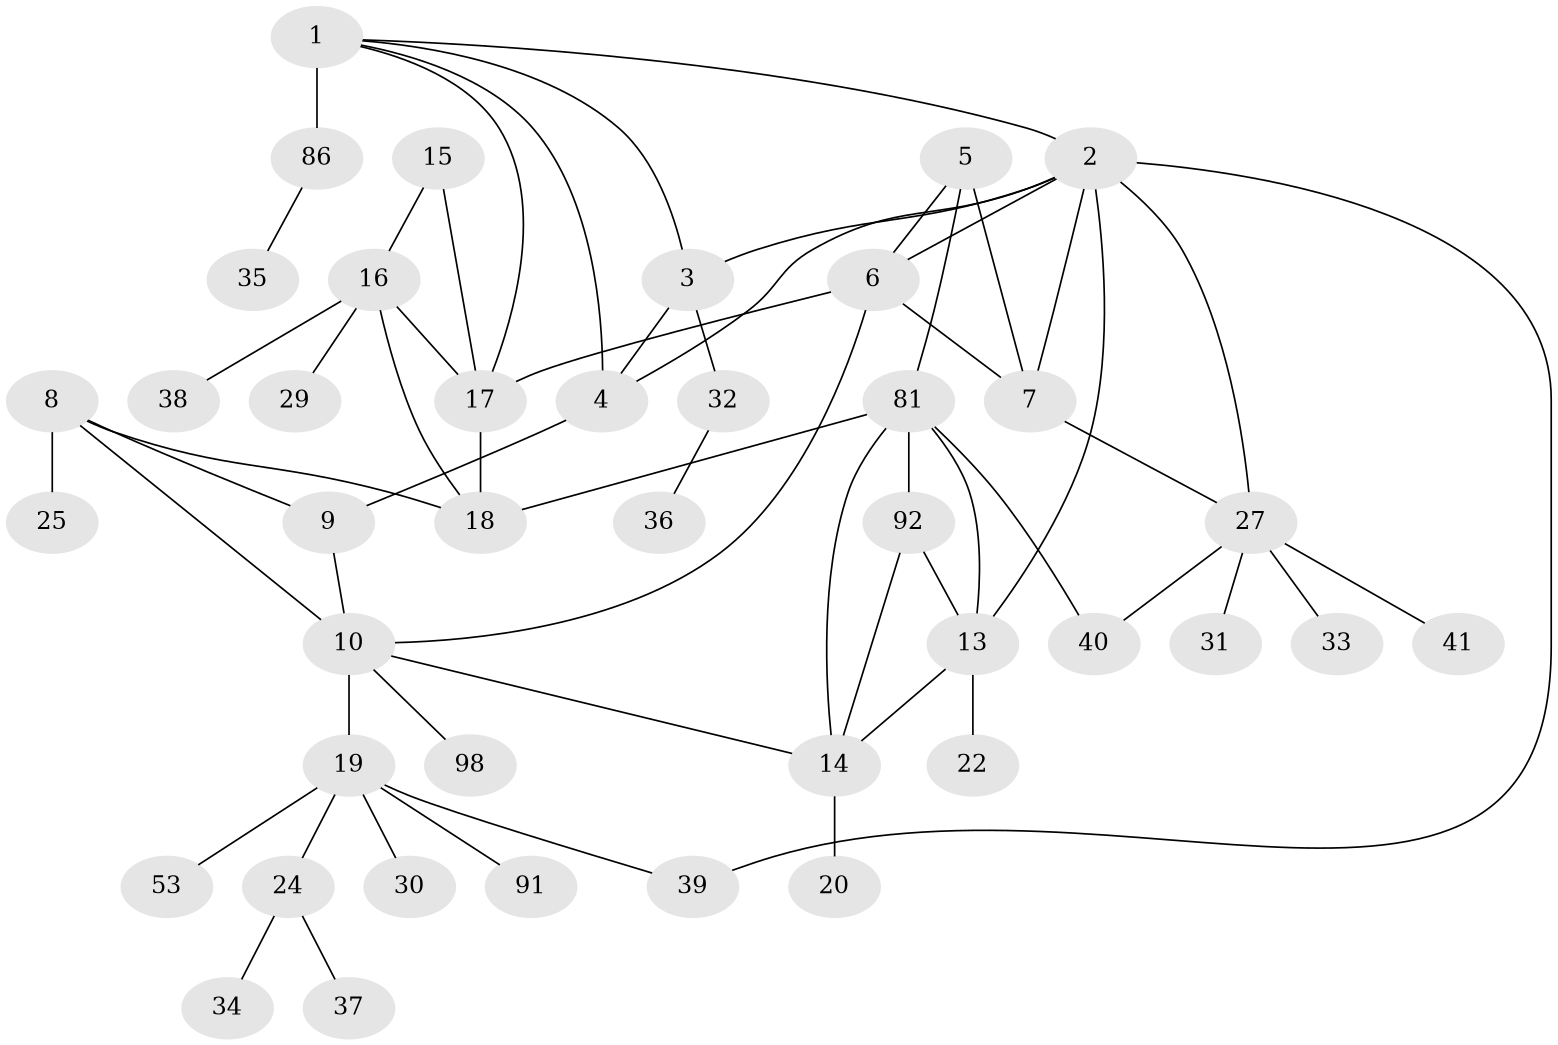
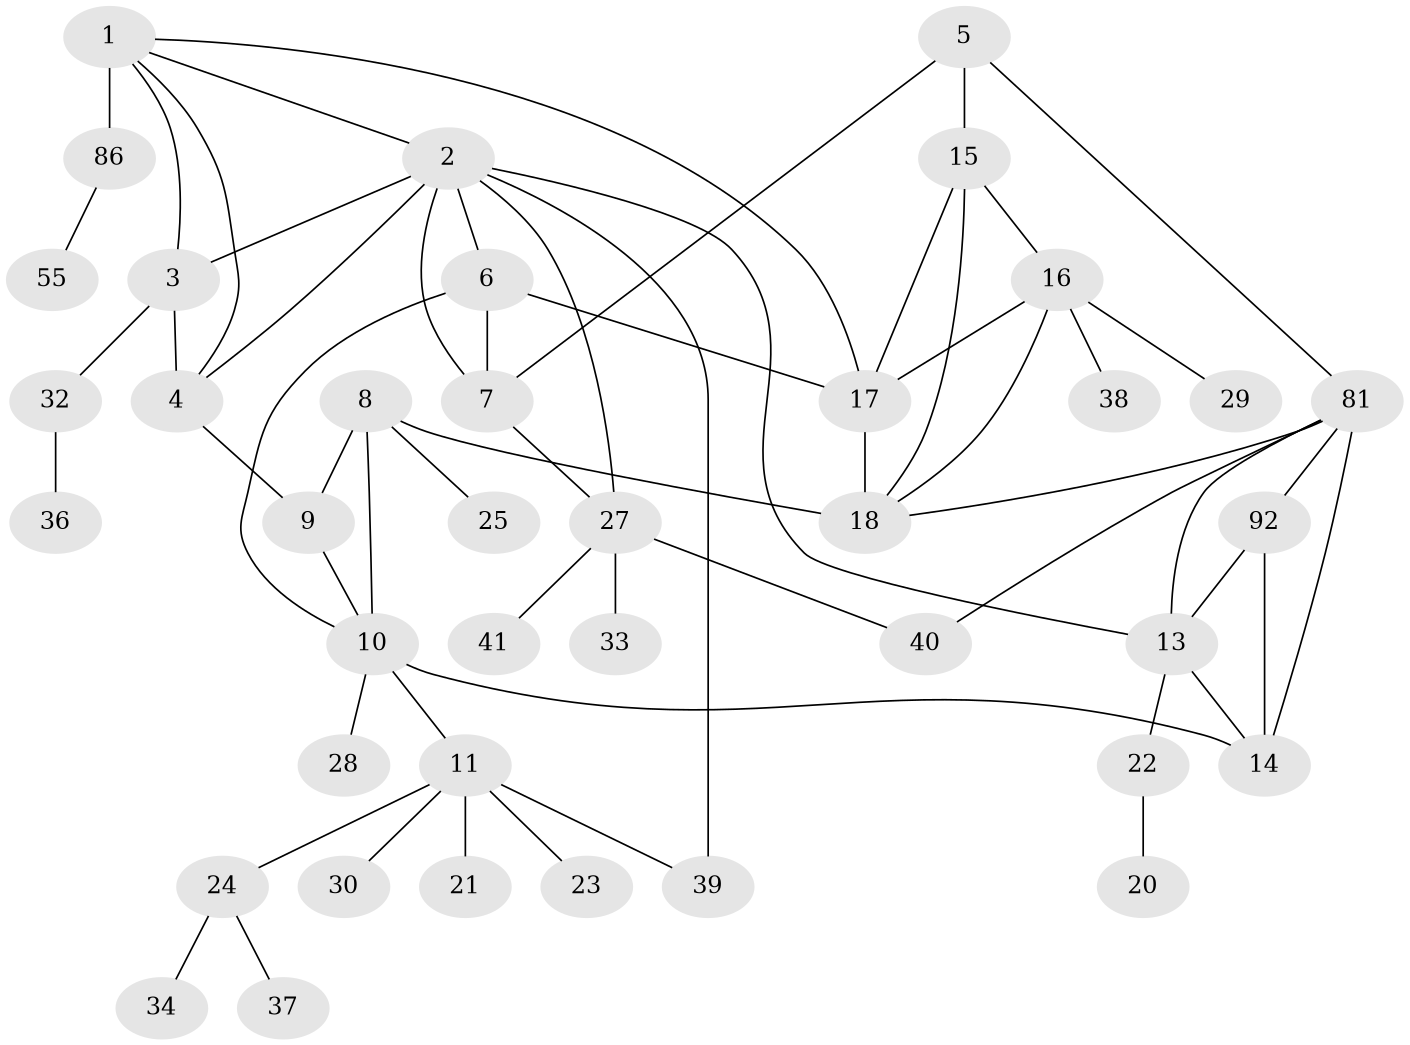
(913, 228) -> (964, 98)
(253, 280) -> (52, 280)
none -> (952, 333)
(1216, 644) -> none
(349, 765) -> (465, 765)
(470, 765) -> (344, 765)
(835, 826) -> (1143, 826)
(167, 887) -> (587, 887)
(531, 887) -> (465, 887)
